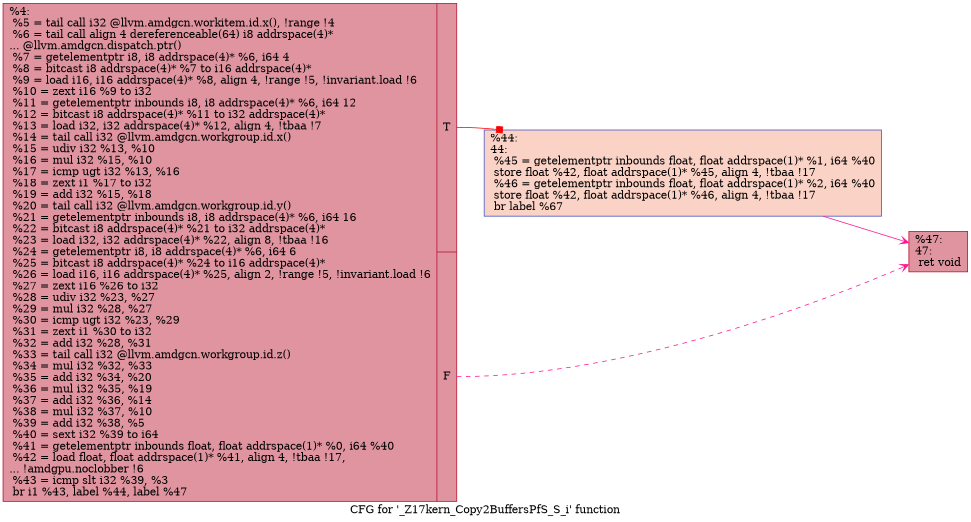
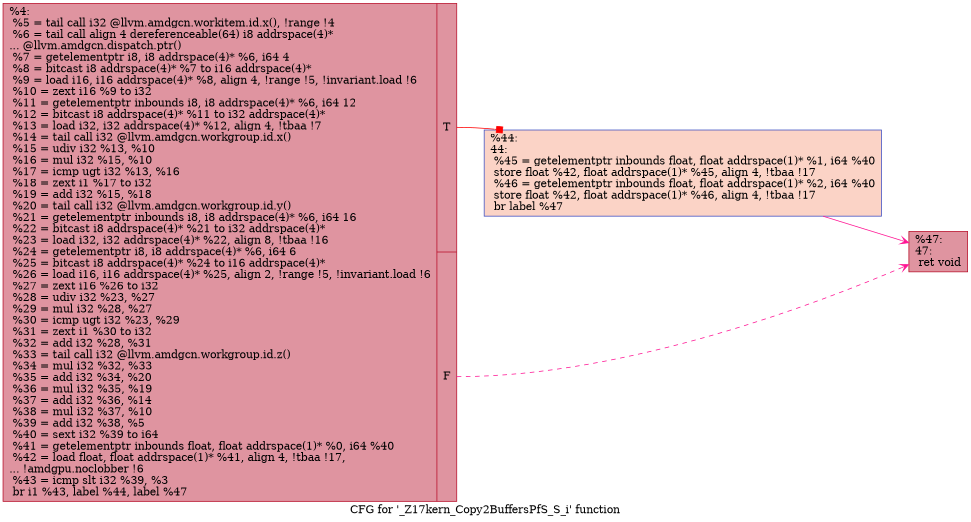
(527, 207) -> (527, 207)
